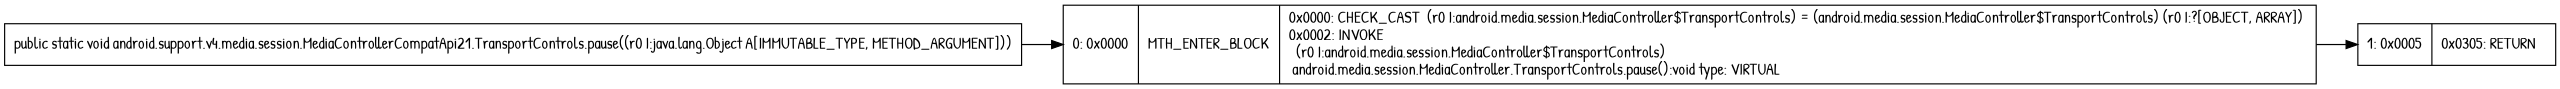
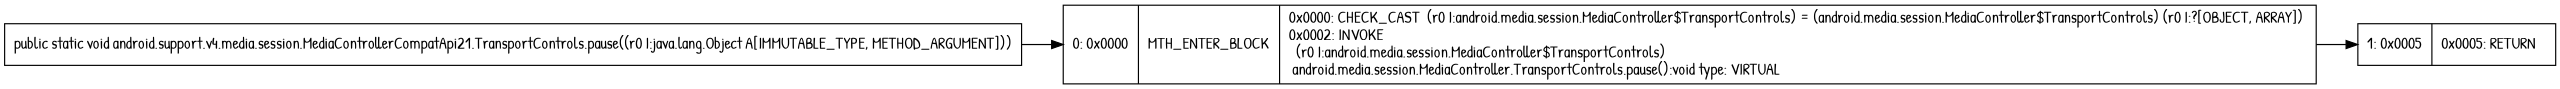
(2494, 44) -> (2494, 44)
